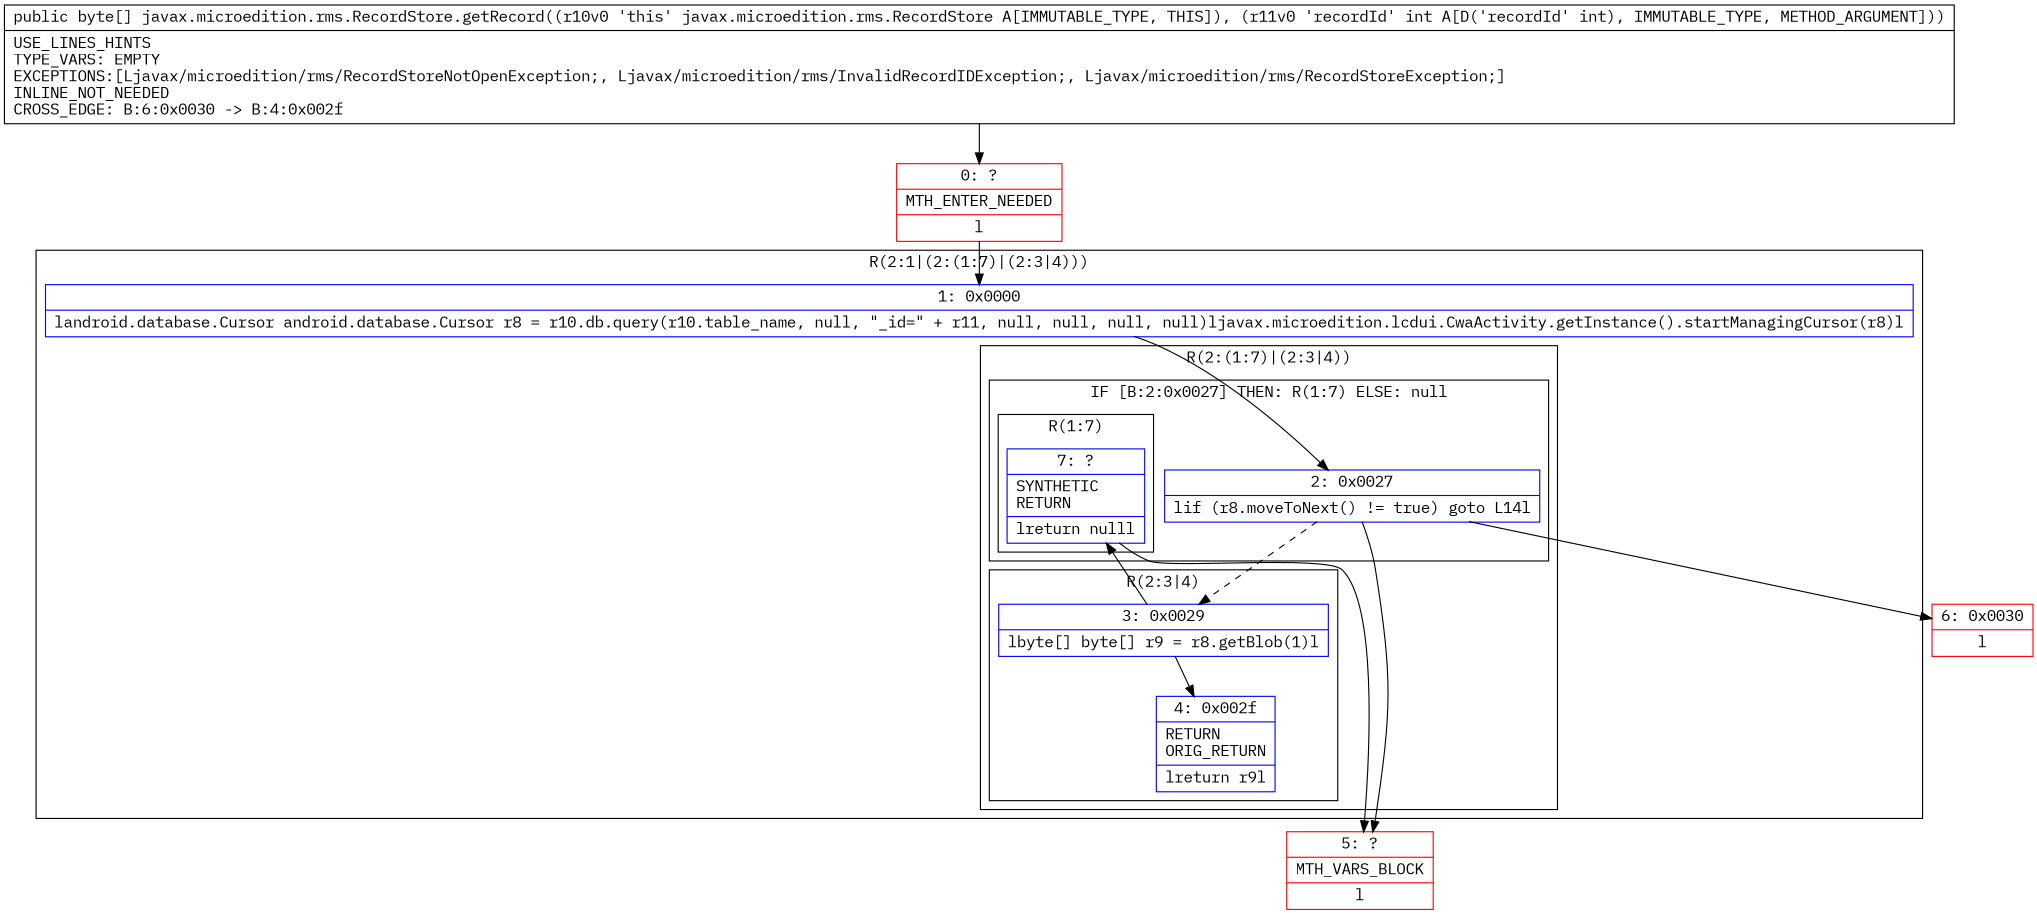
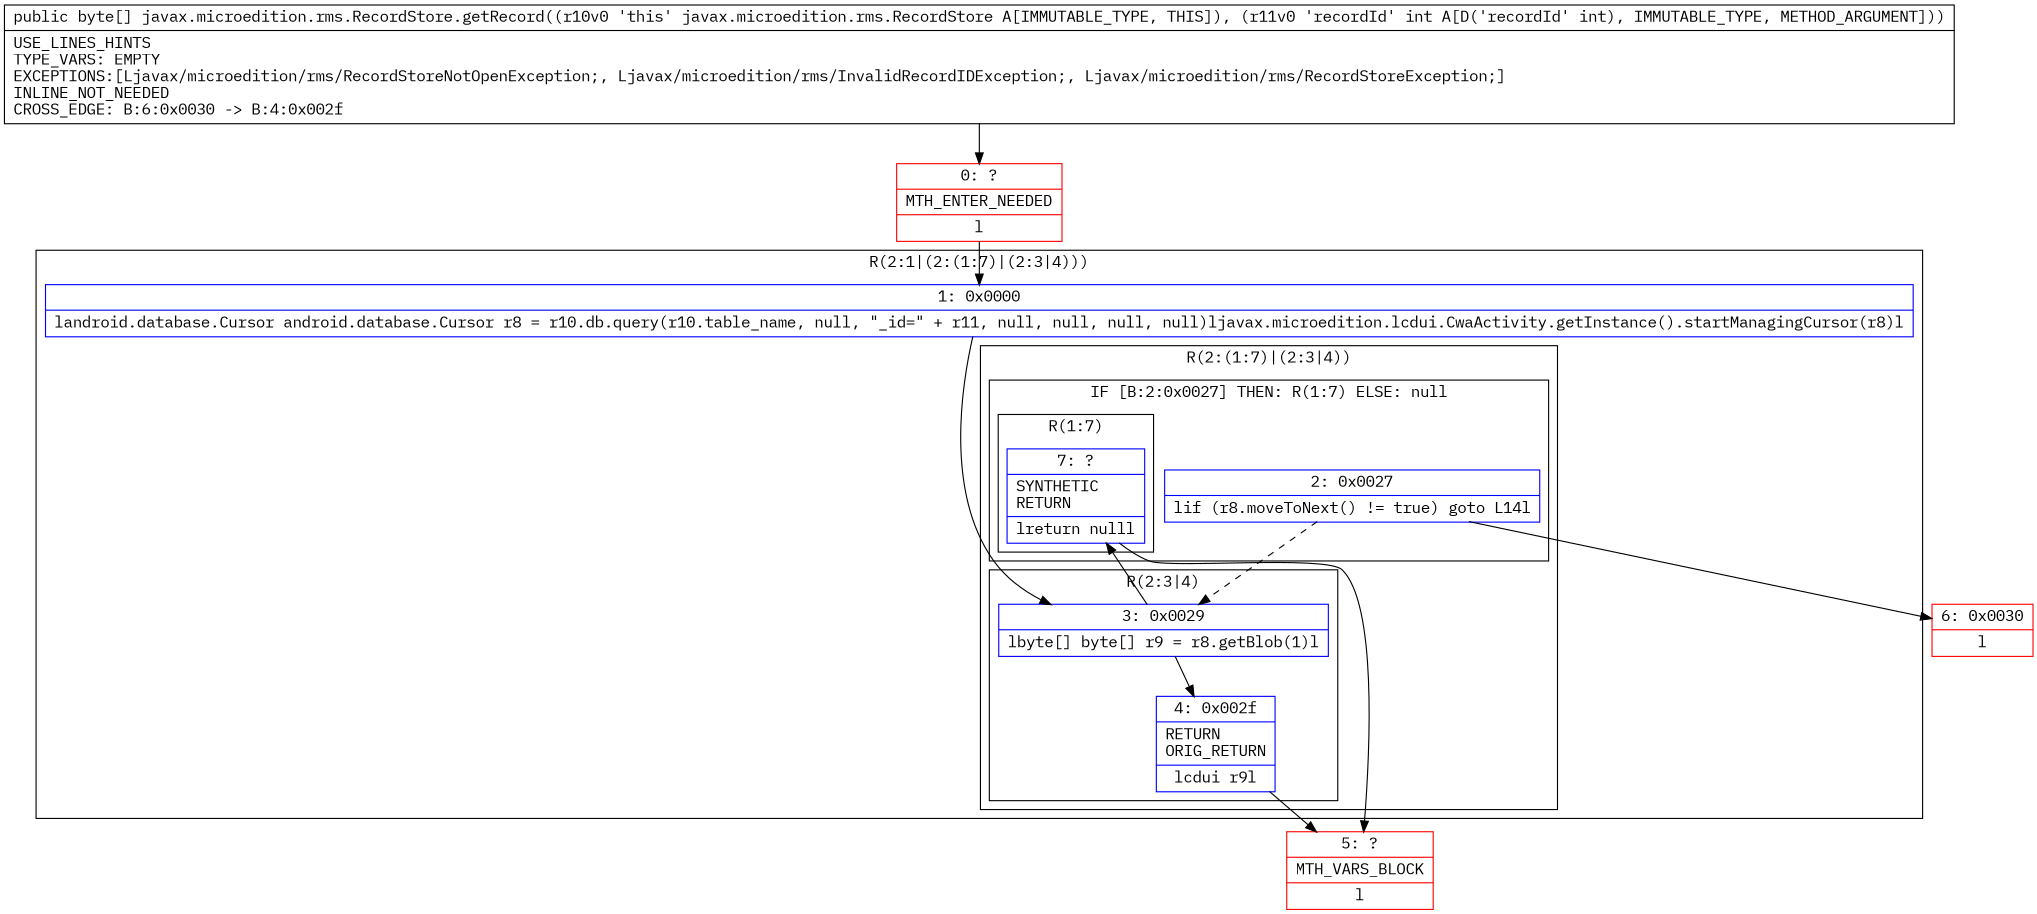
(1233, 390) -> (964, 482)
(1387, 670) -> (1289, 808)
(1216, 778) -> (1216, 778)
